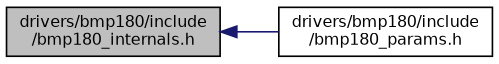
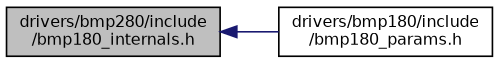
(113, 32) -> (113, 32)
